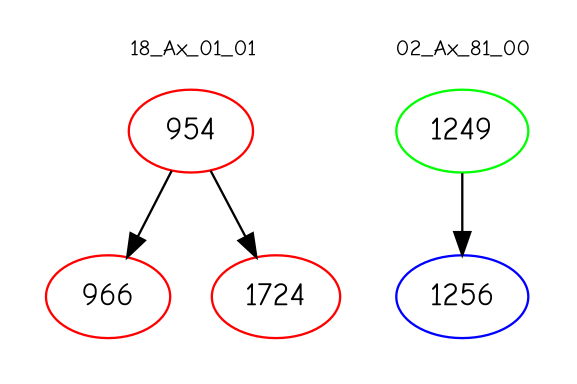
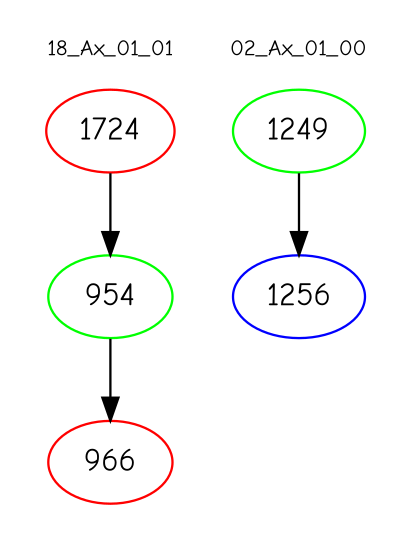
(463, 49) -> (299, 49)
(191, 131) -> (110, 297)
(228, 204) -> (110, 203)
